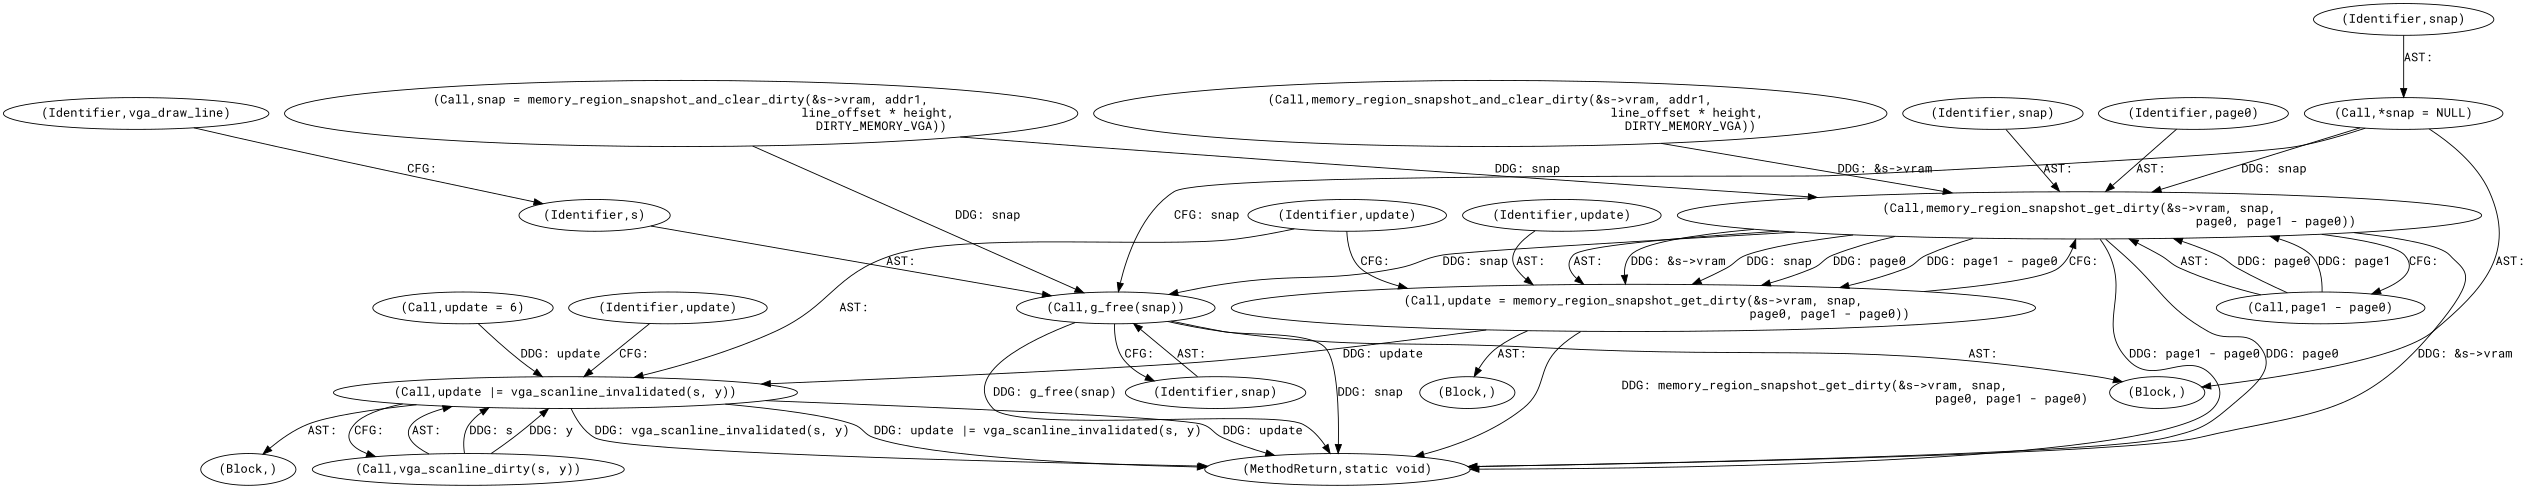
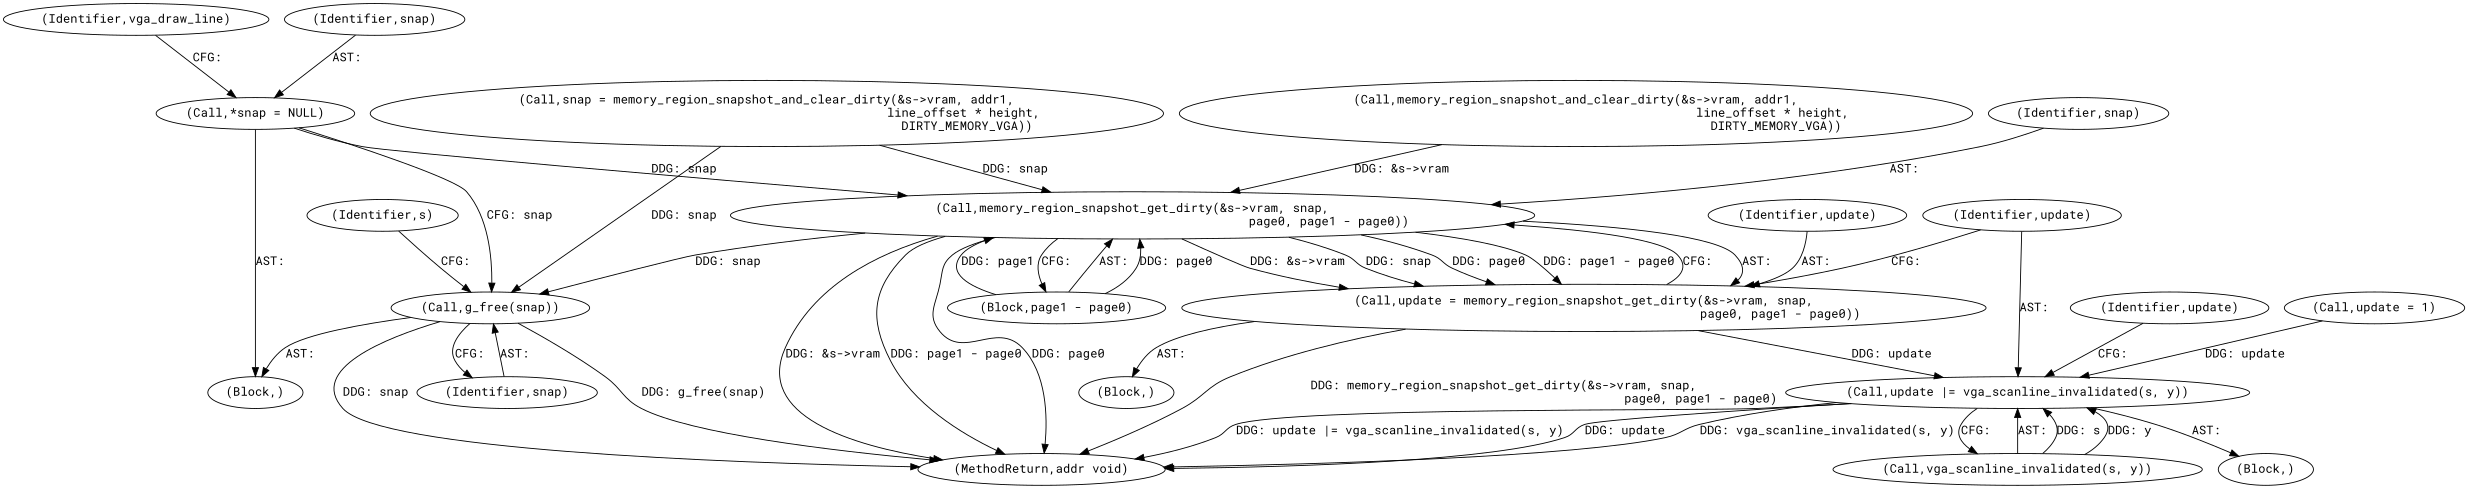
(2193, 113) -> none
(364, 166) -> (192, 64)
(905, 262) -> (459, 262)
(463, 308) -> (2374, 308)
(2321, 308) -> (1057, 308)
(468, 469) -> (2018, 469)
(1337, 469) -> (1042, 469)
